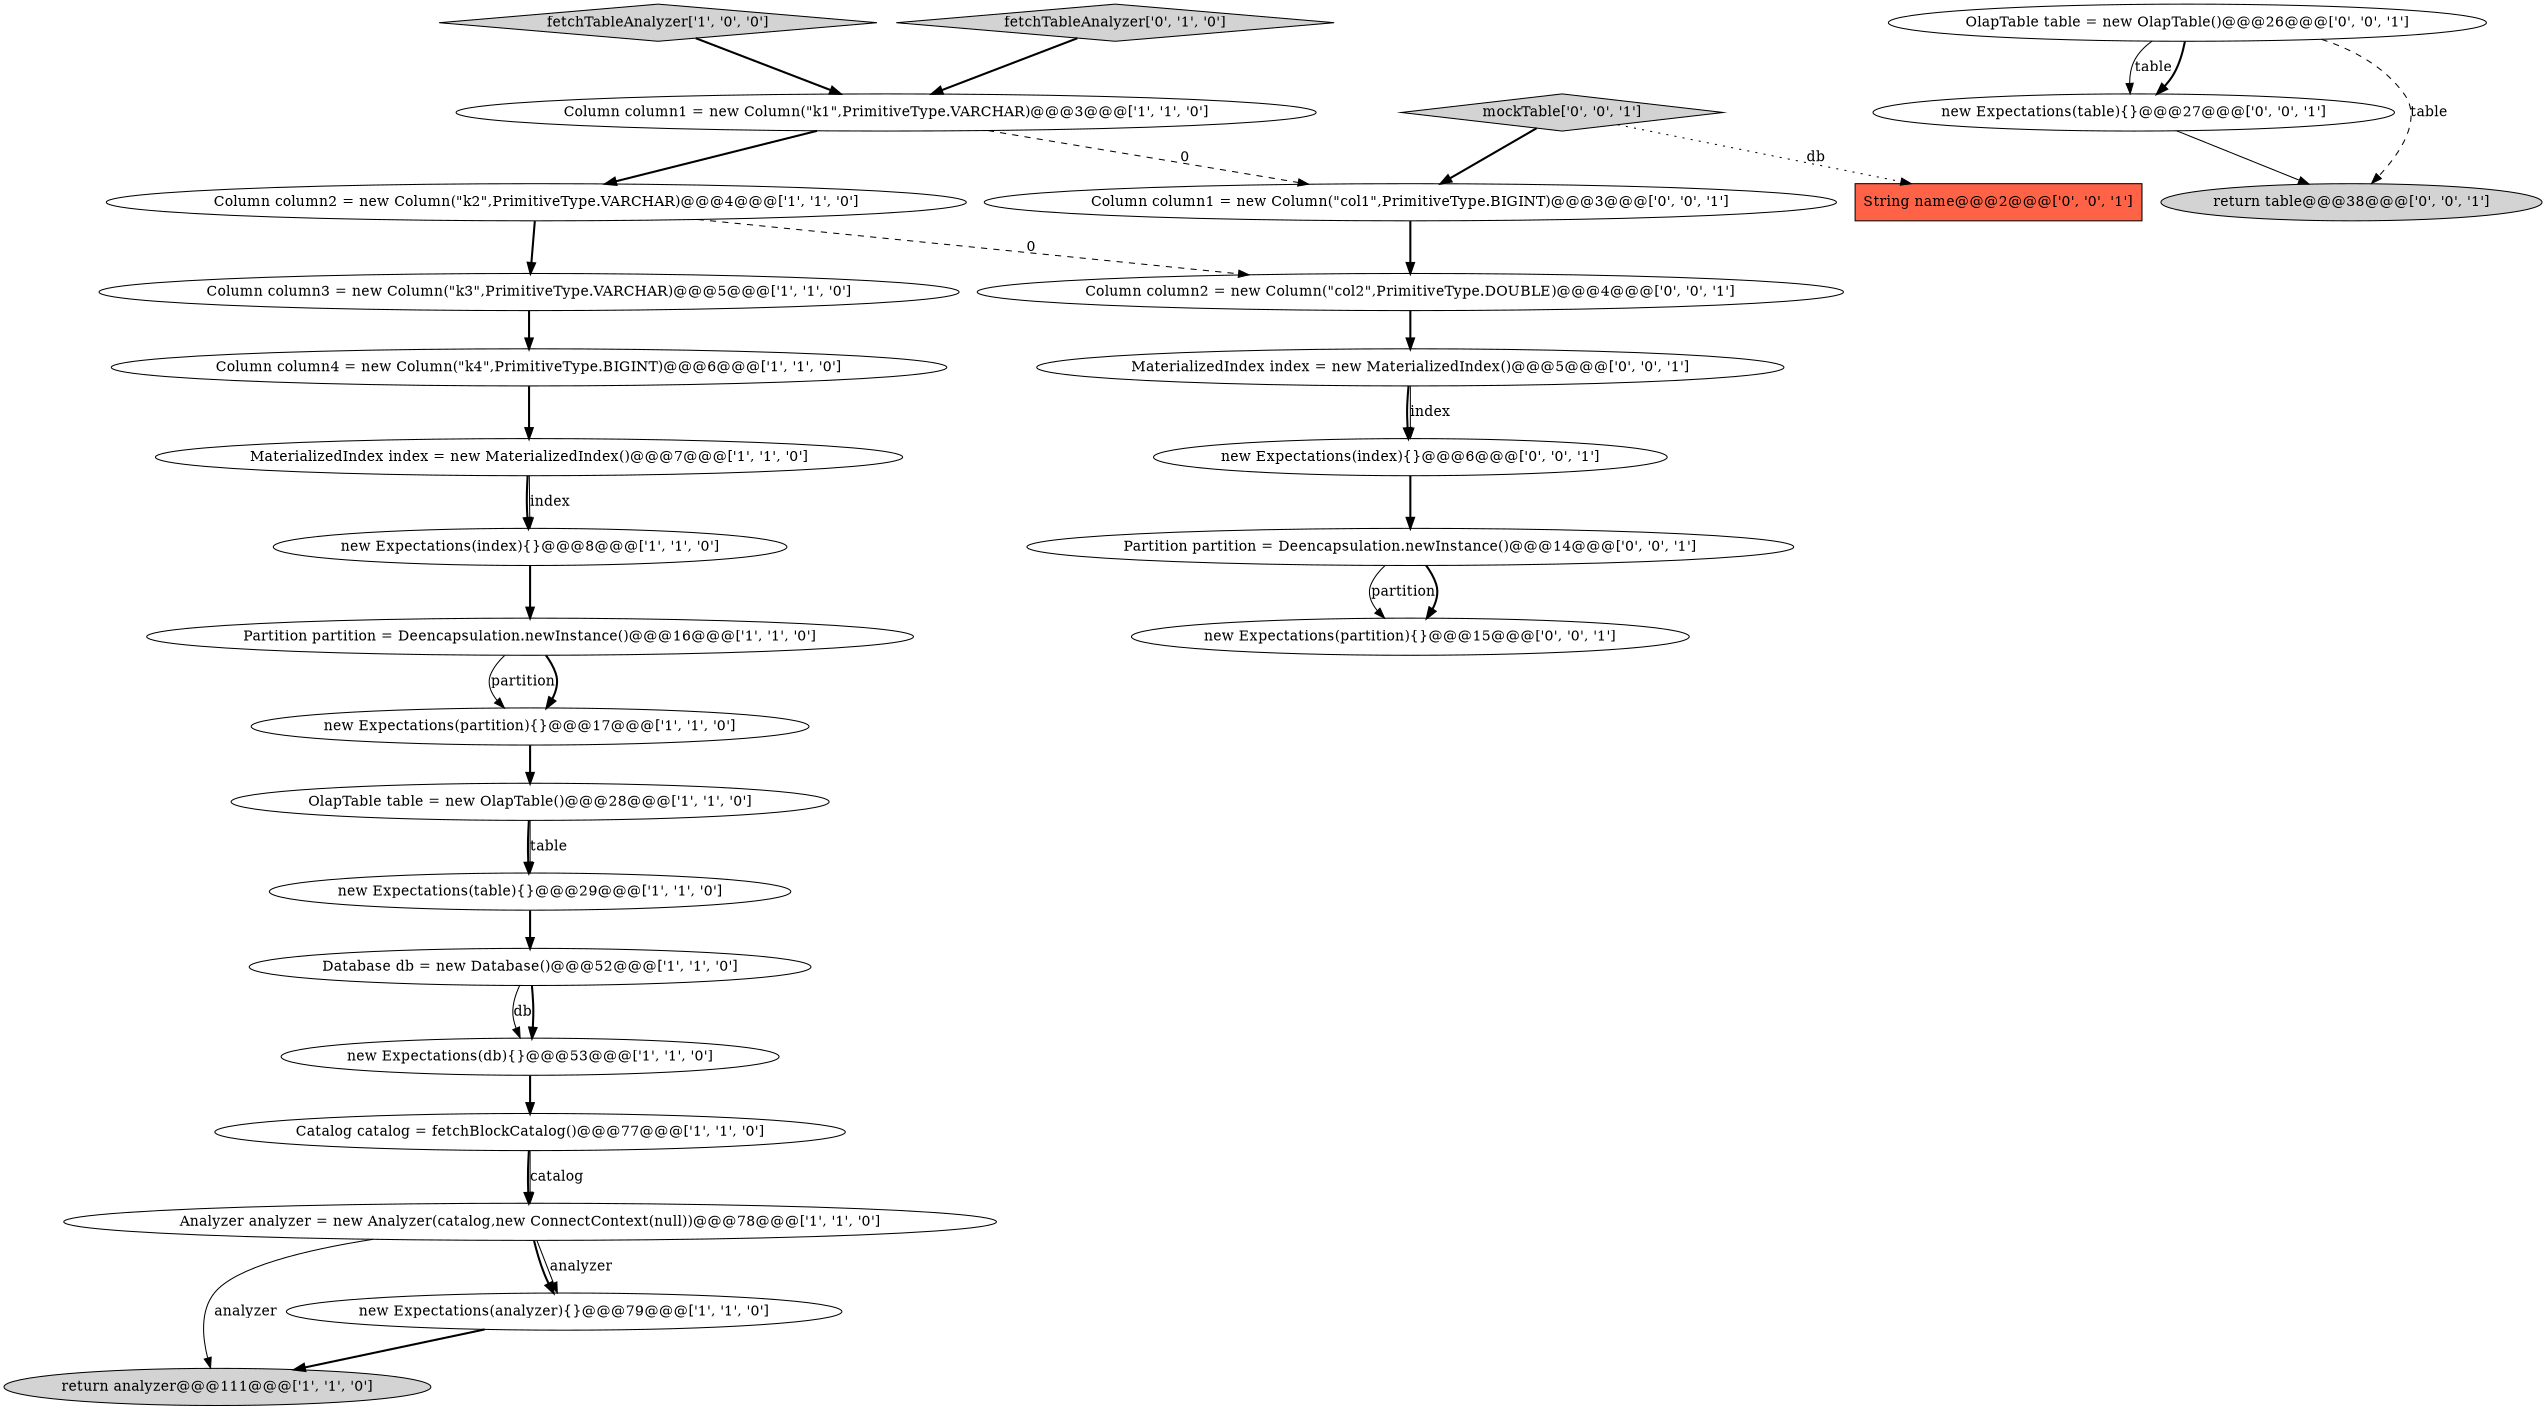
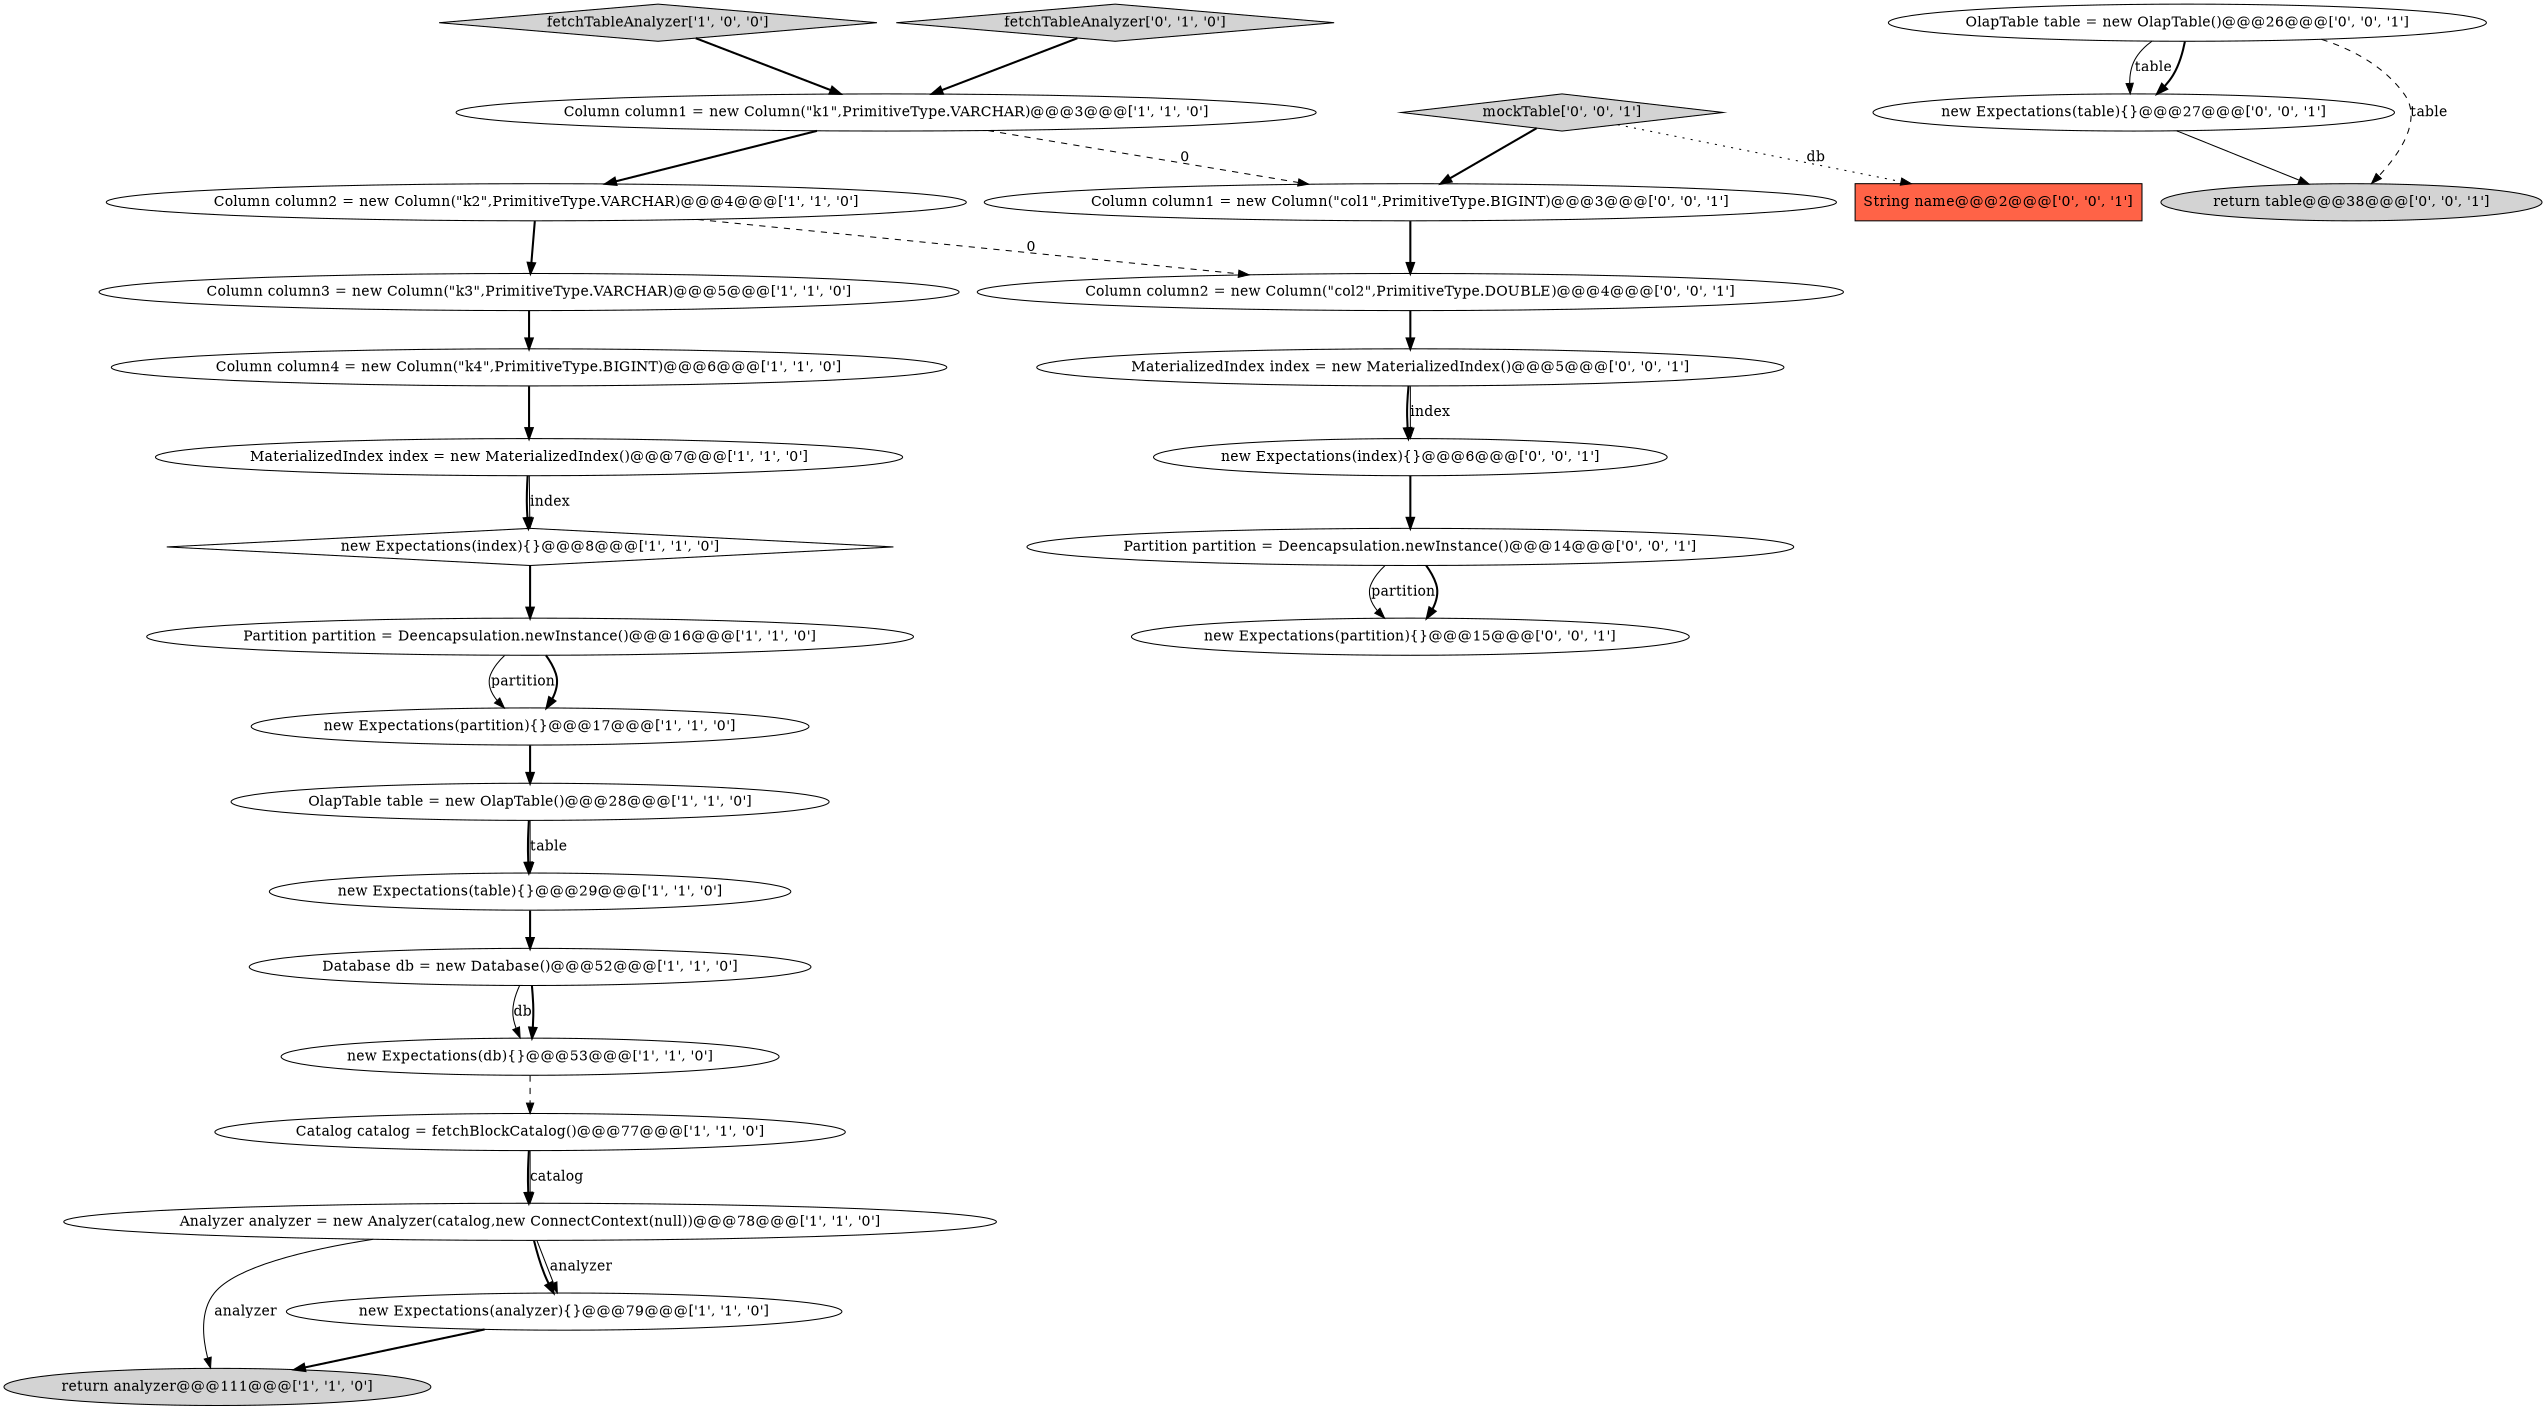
(530, 547) -> (530, 547)
(530, 1089) -> (530, 1089)
